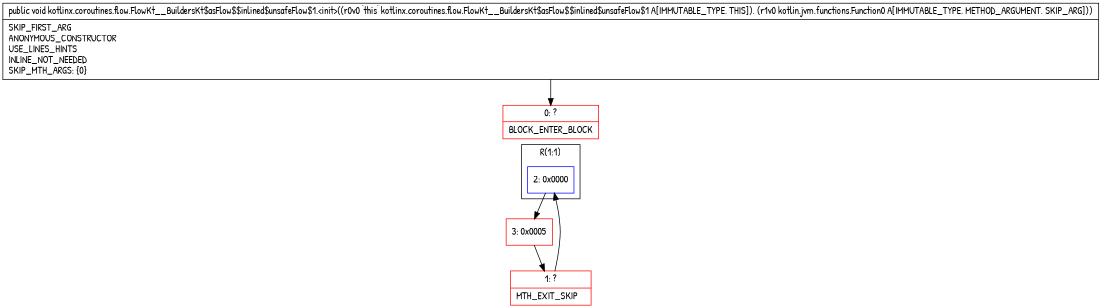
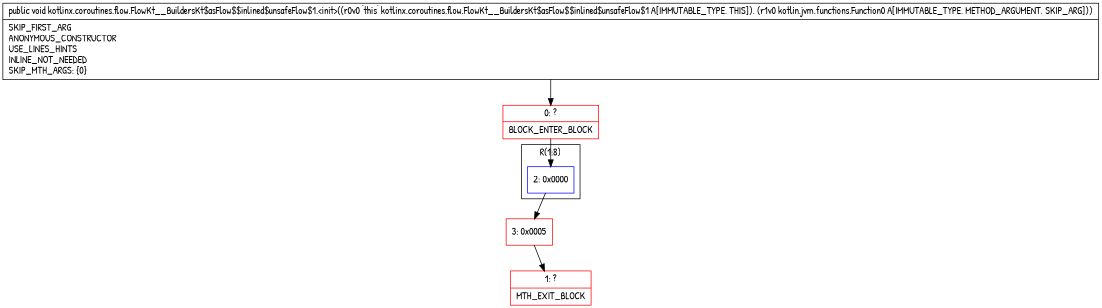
(551, 153) -> (551, 153)
(560, 236) -> (551, 149)
(547, 296) -> (551, 296)
